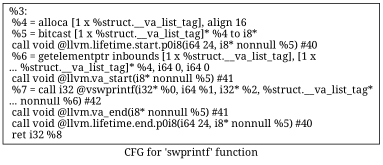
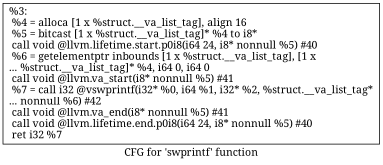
(36, 135) -> (36, 135)
